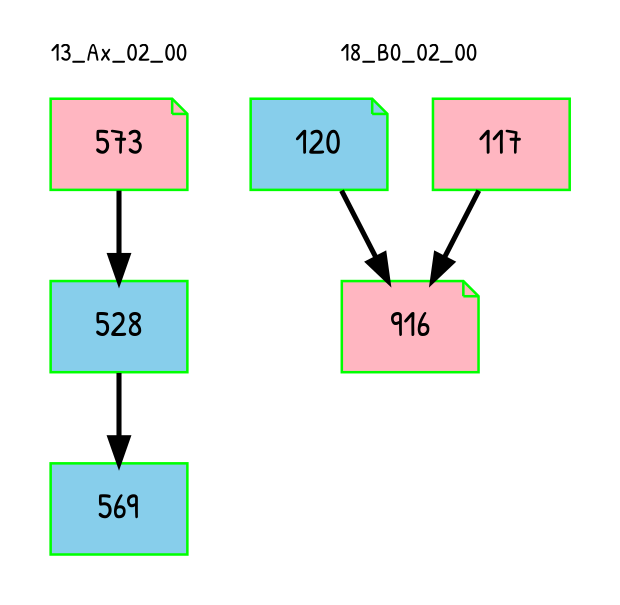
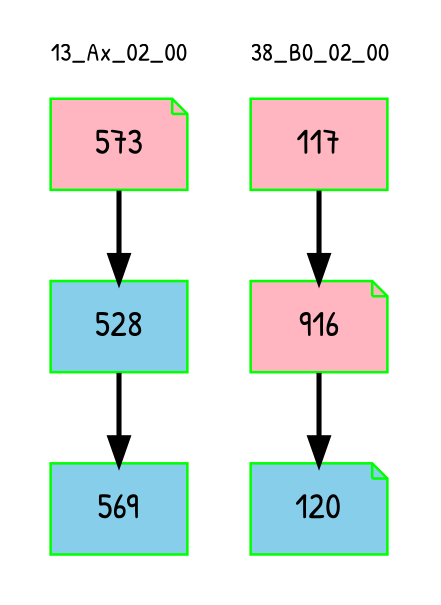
(410, 54) -> (320, 54)
(359, 224) -> (319, 405)
